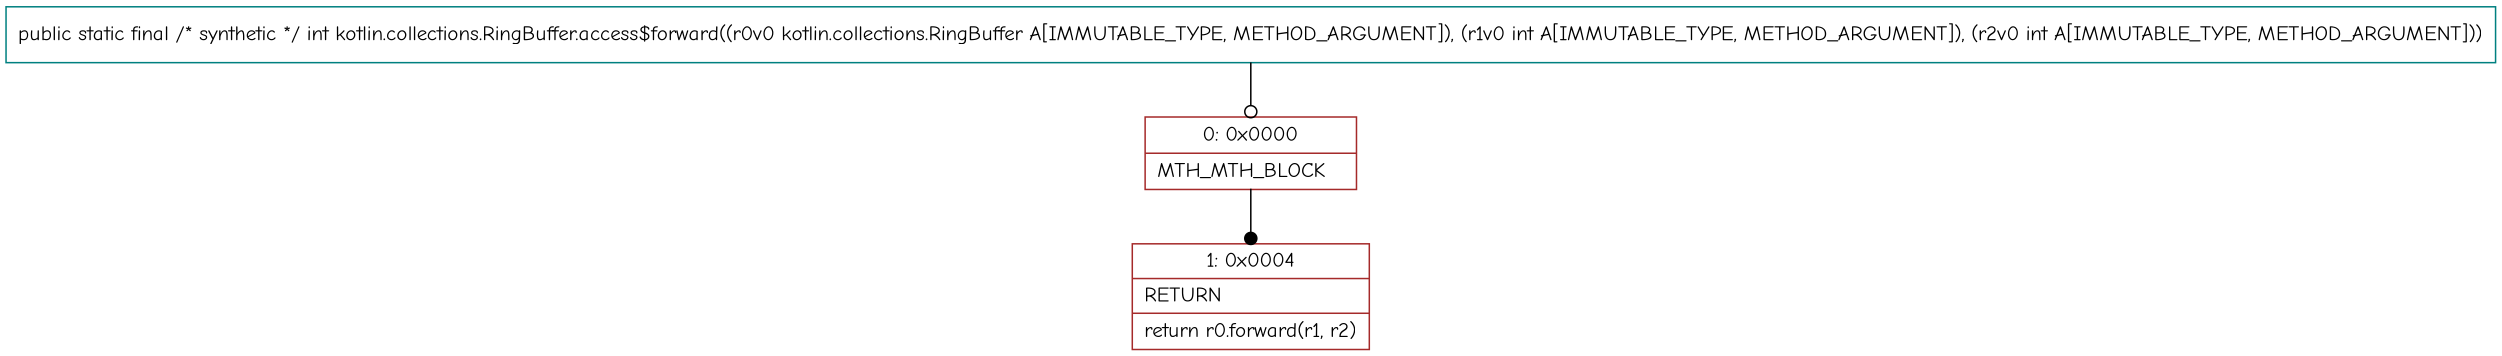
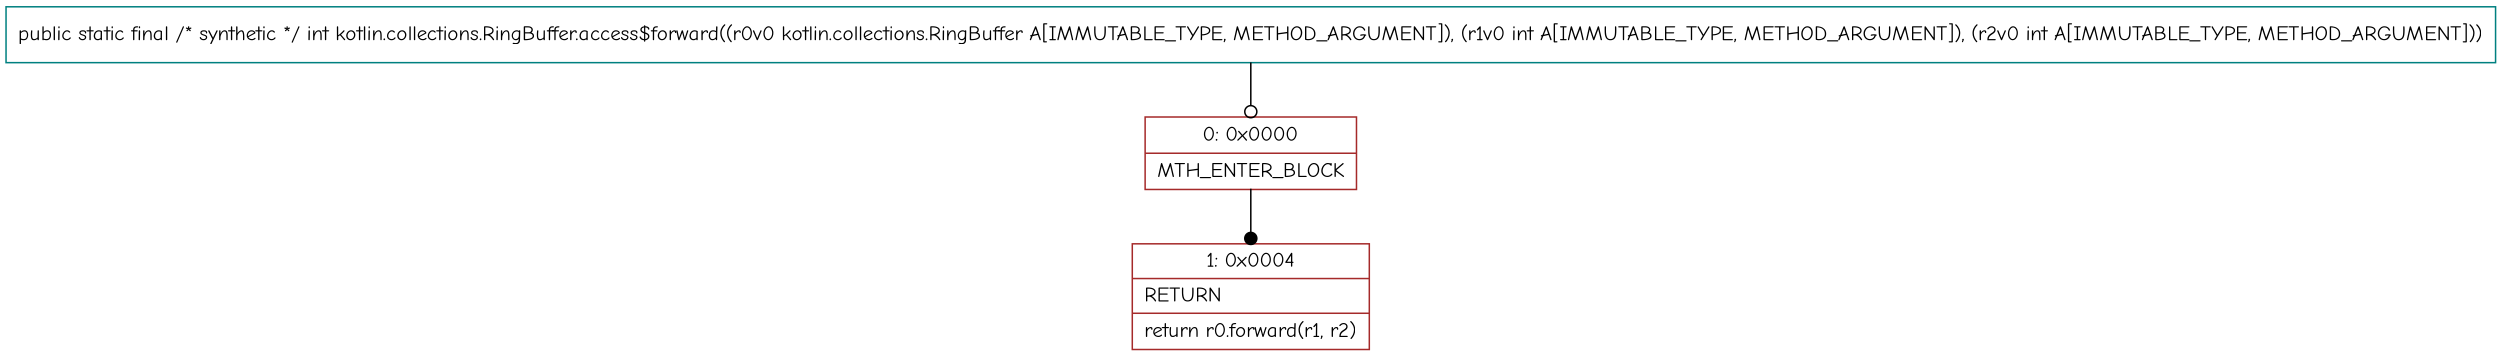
(1242, 171) -> (1251, 171)
